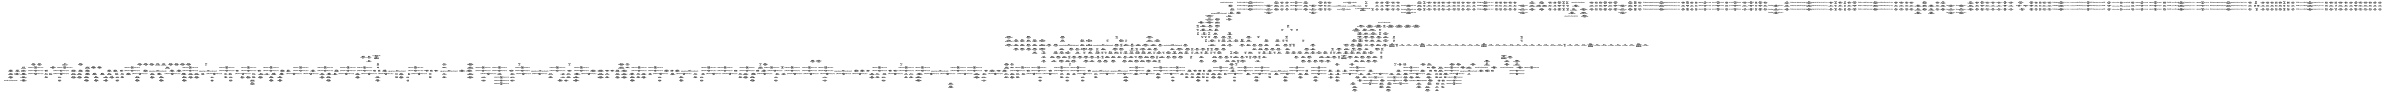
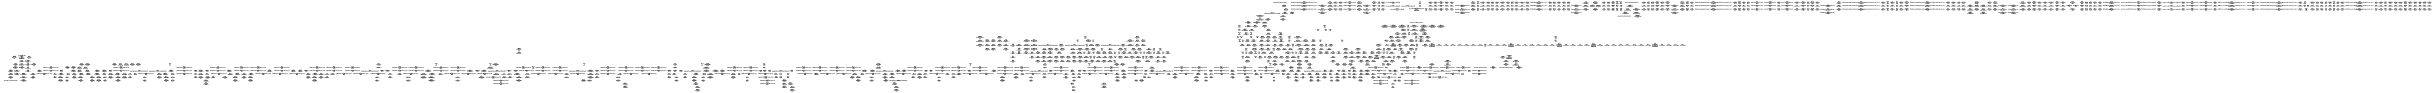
none -> (1274, 49)
none -> (15, 68)
